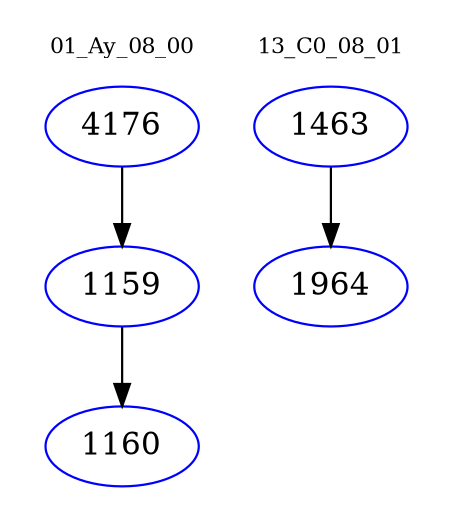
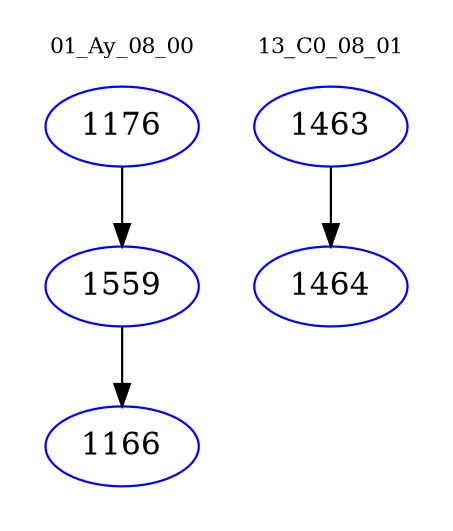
(122, 127) -> (122, 127)
(122, 286) -> (122, 286)
(331, 286) -> (331, 286)
(122, 446) -> (122, 446)
